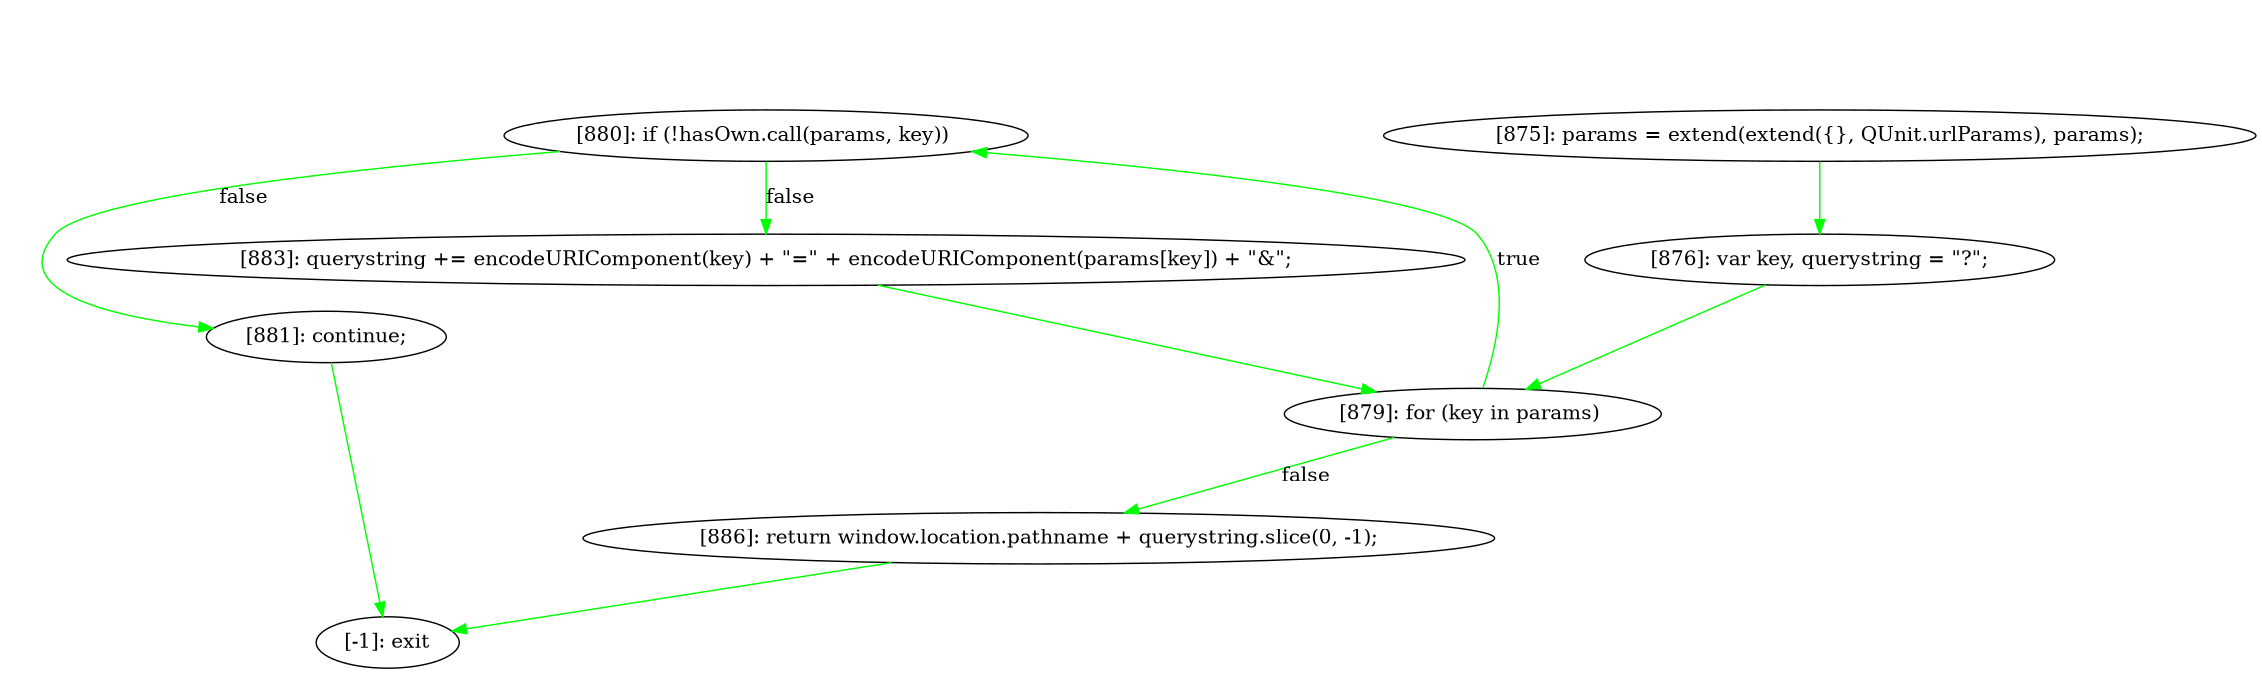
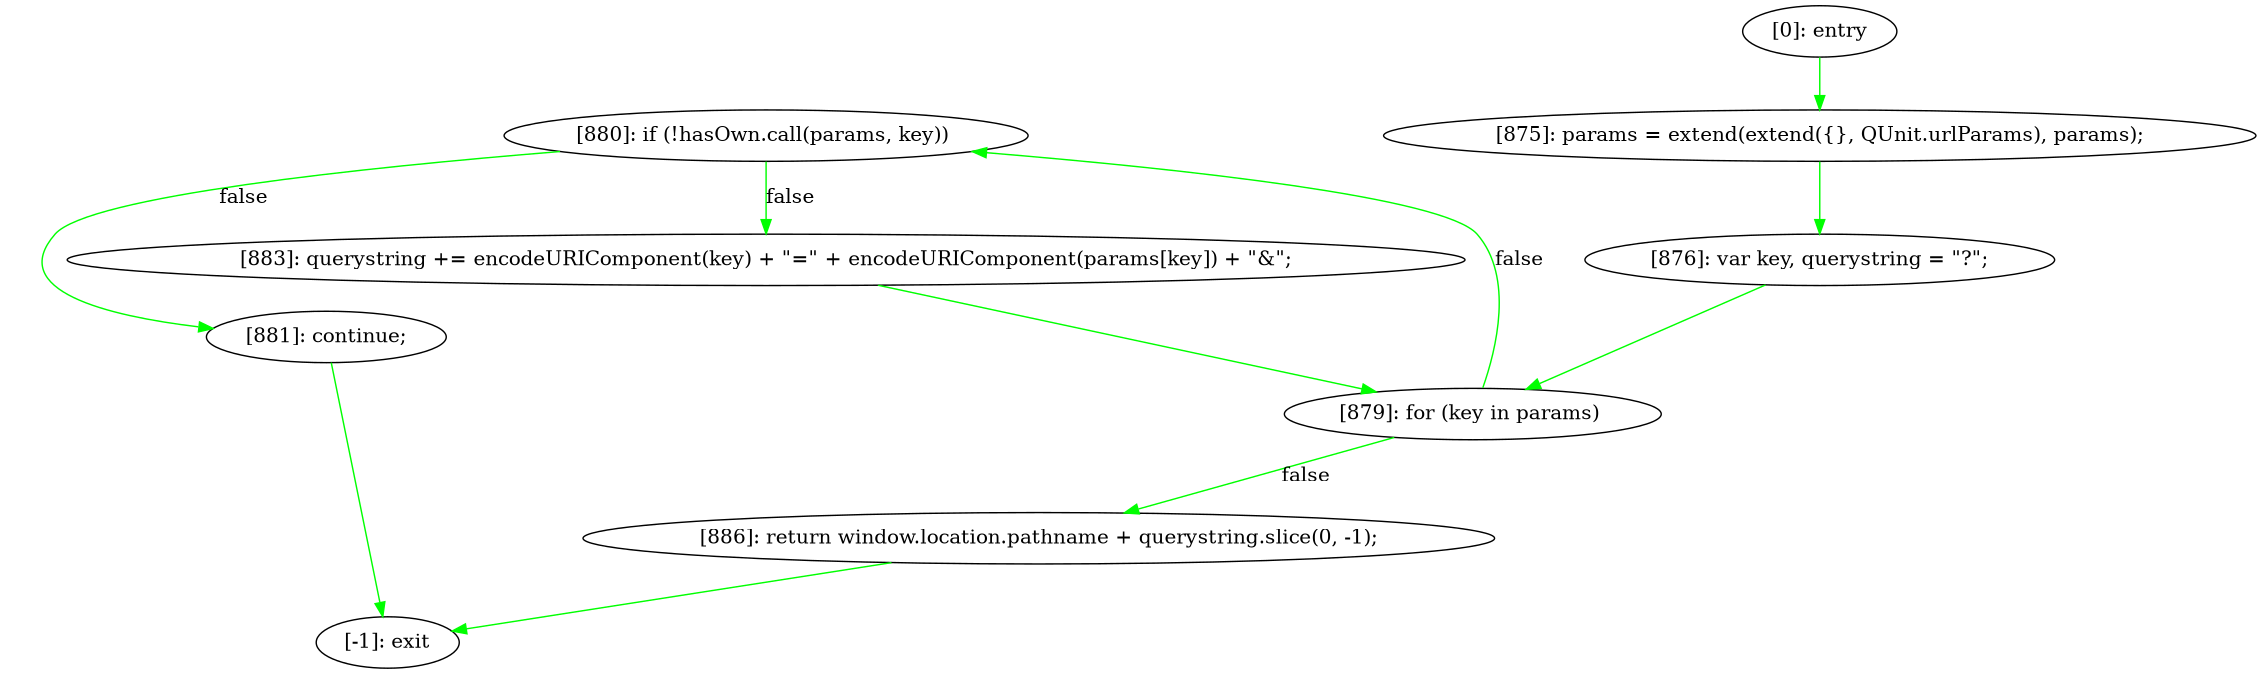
none -> (1820, 31)
(1519, 260) -> (1519, 260)
